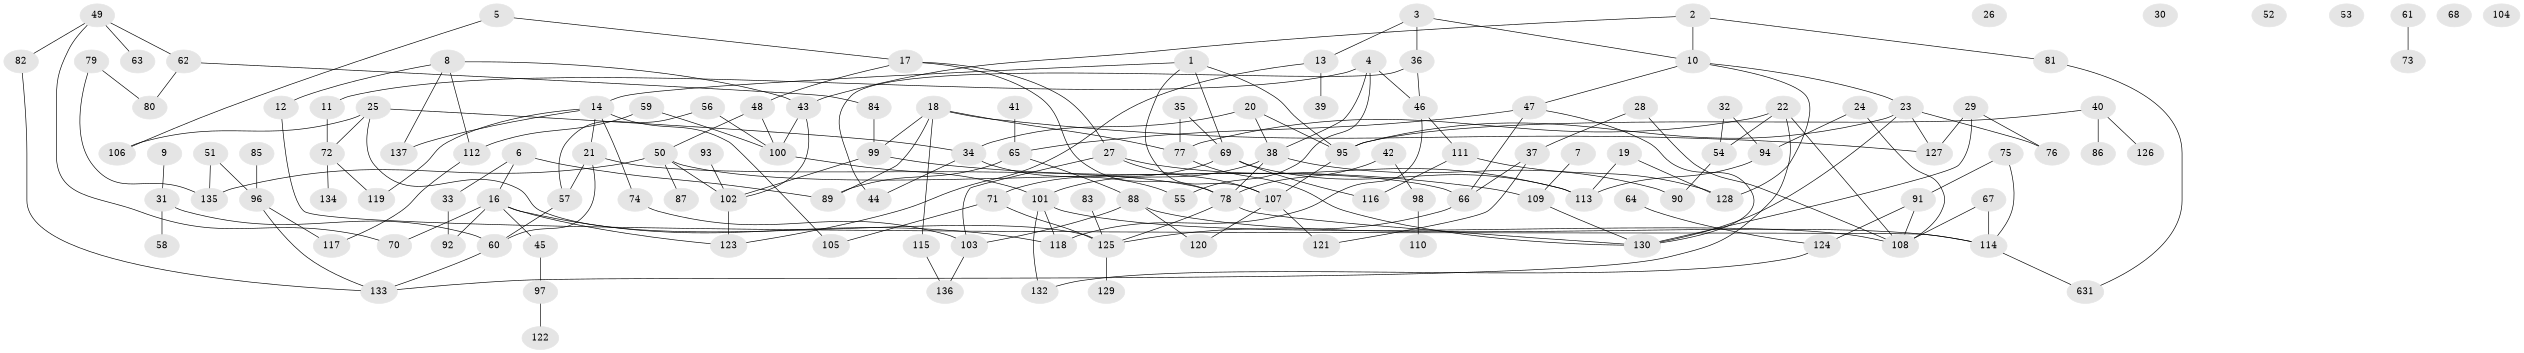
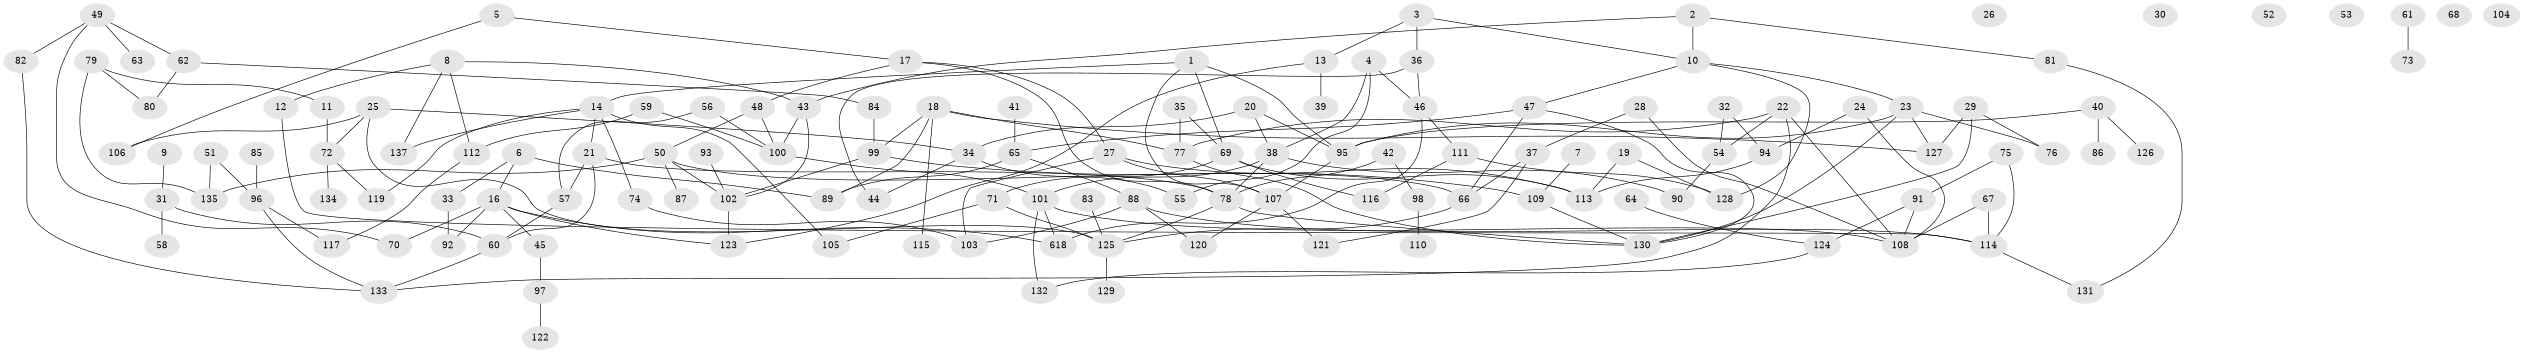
(848, 83) -> (209, 85)
(1058, 246) -> (1058, 246)
(945, 292) -> none
(2085, 292) -> (2085, 292)
